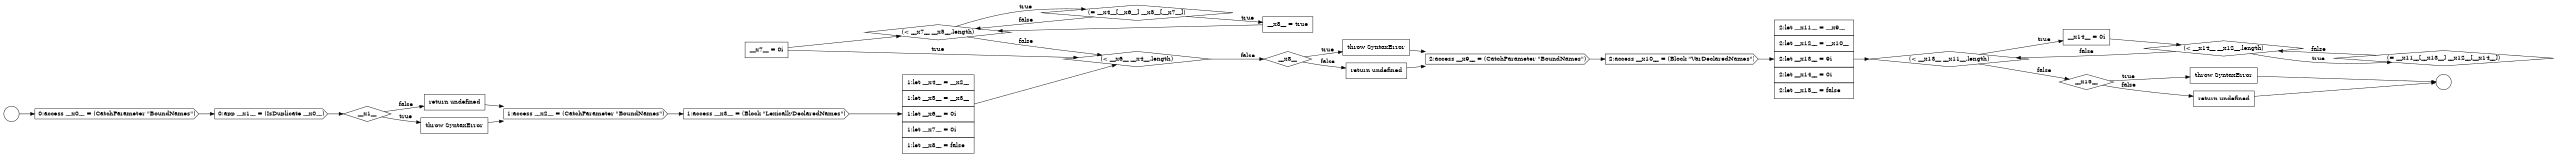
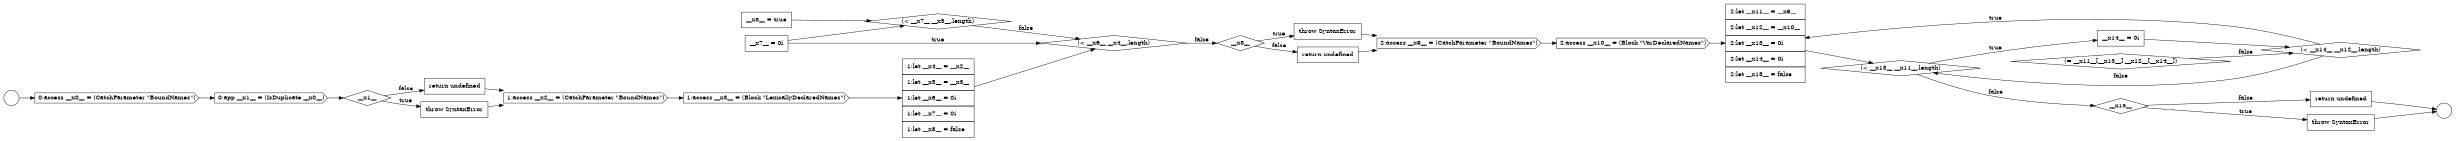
(1137, 13) -> none
(1805, 59) -> (1757, 43)
(2318, 63) -> (2065, 20)
